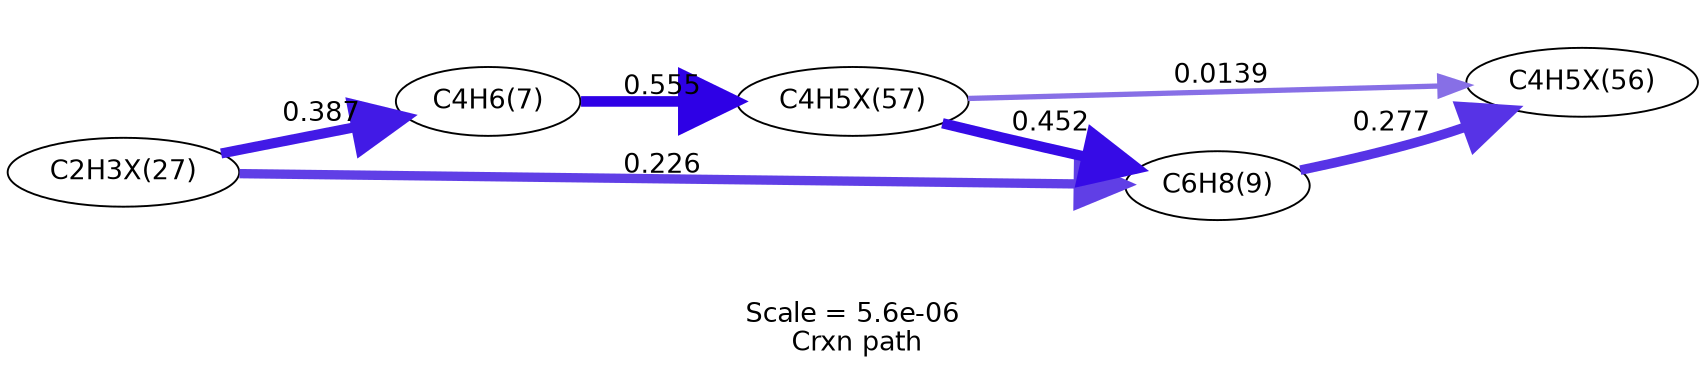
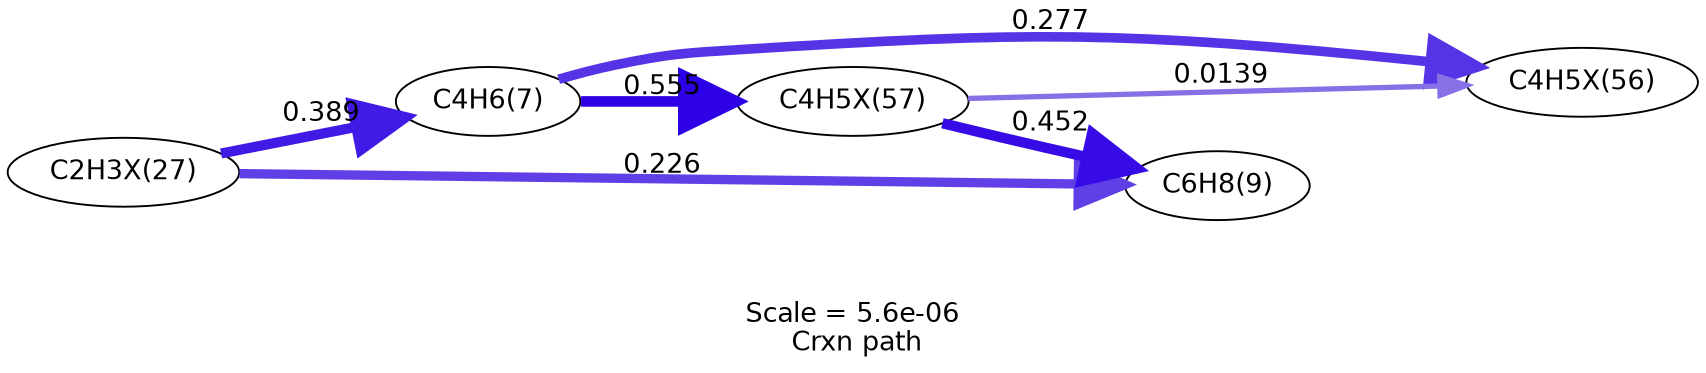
(318, 114) -> (318, 114)
(1384, 151) -> (993, 37)
